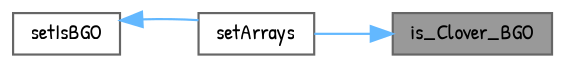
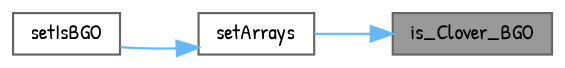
(171, 19) -> (148, 48)
